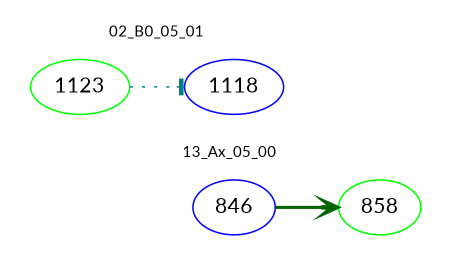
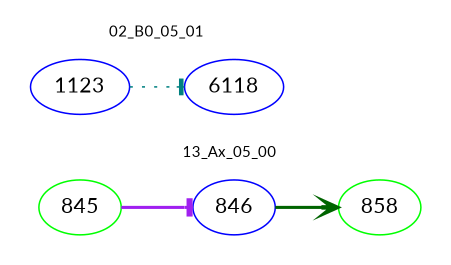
(80, 87) -> (80, 87)
(234, 87) -> (234, 87)
none -> (80, 207)
